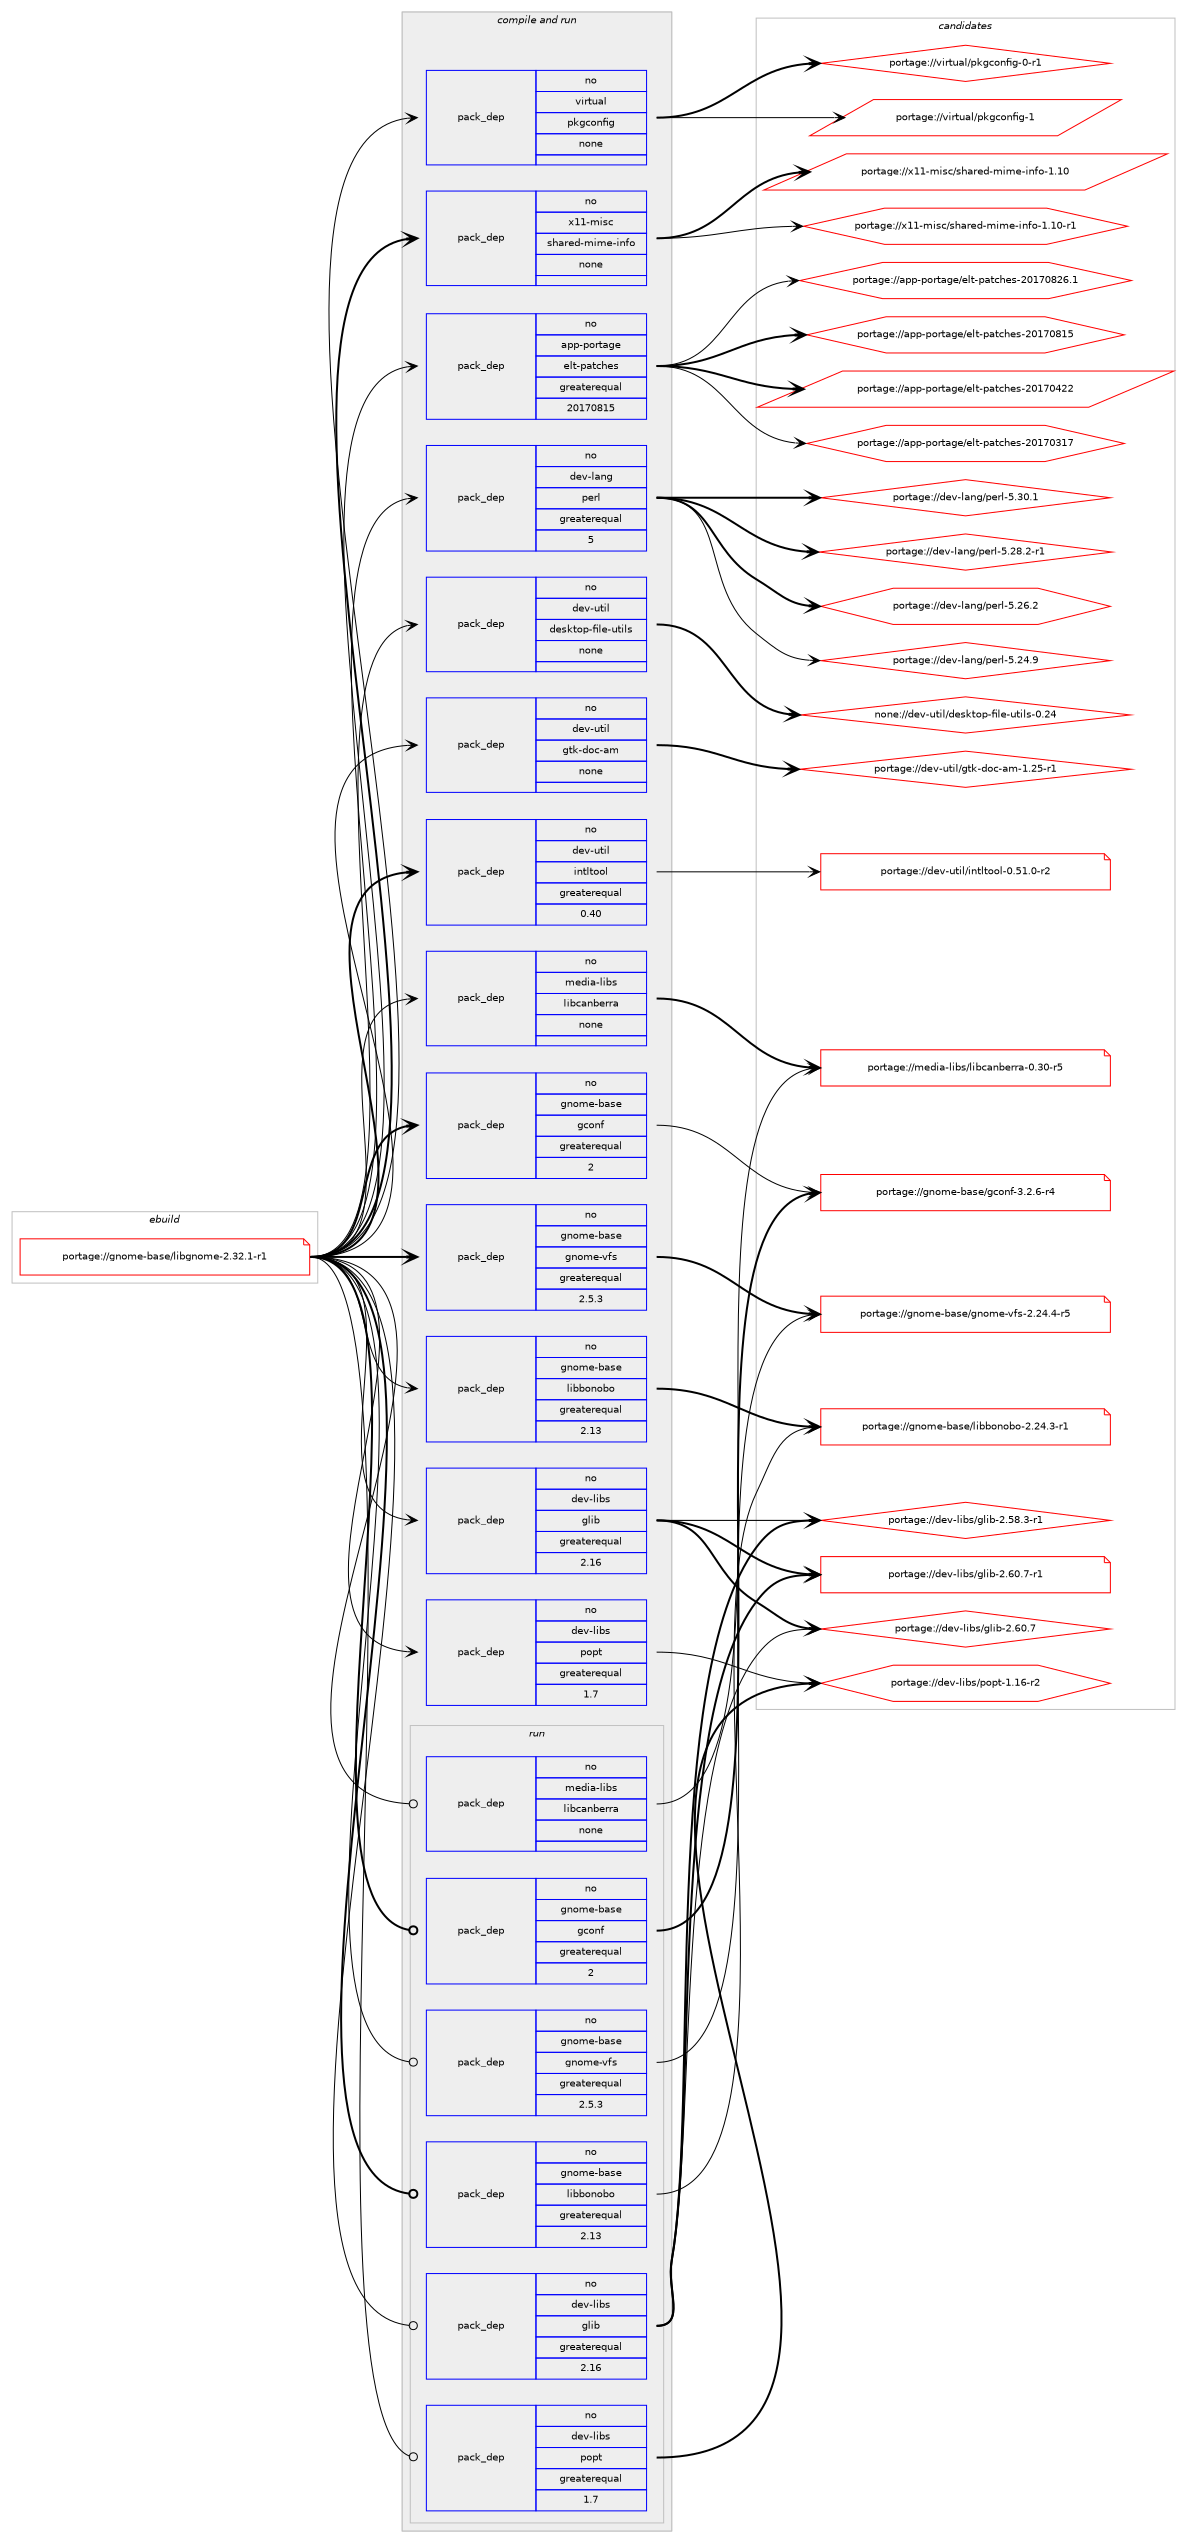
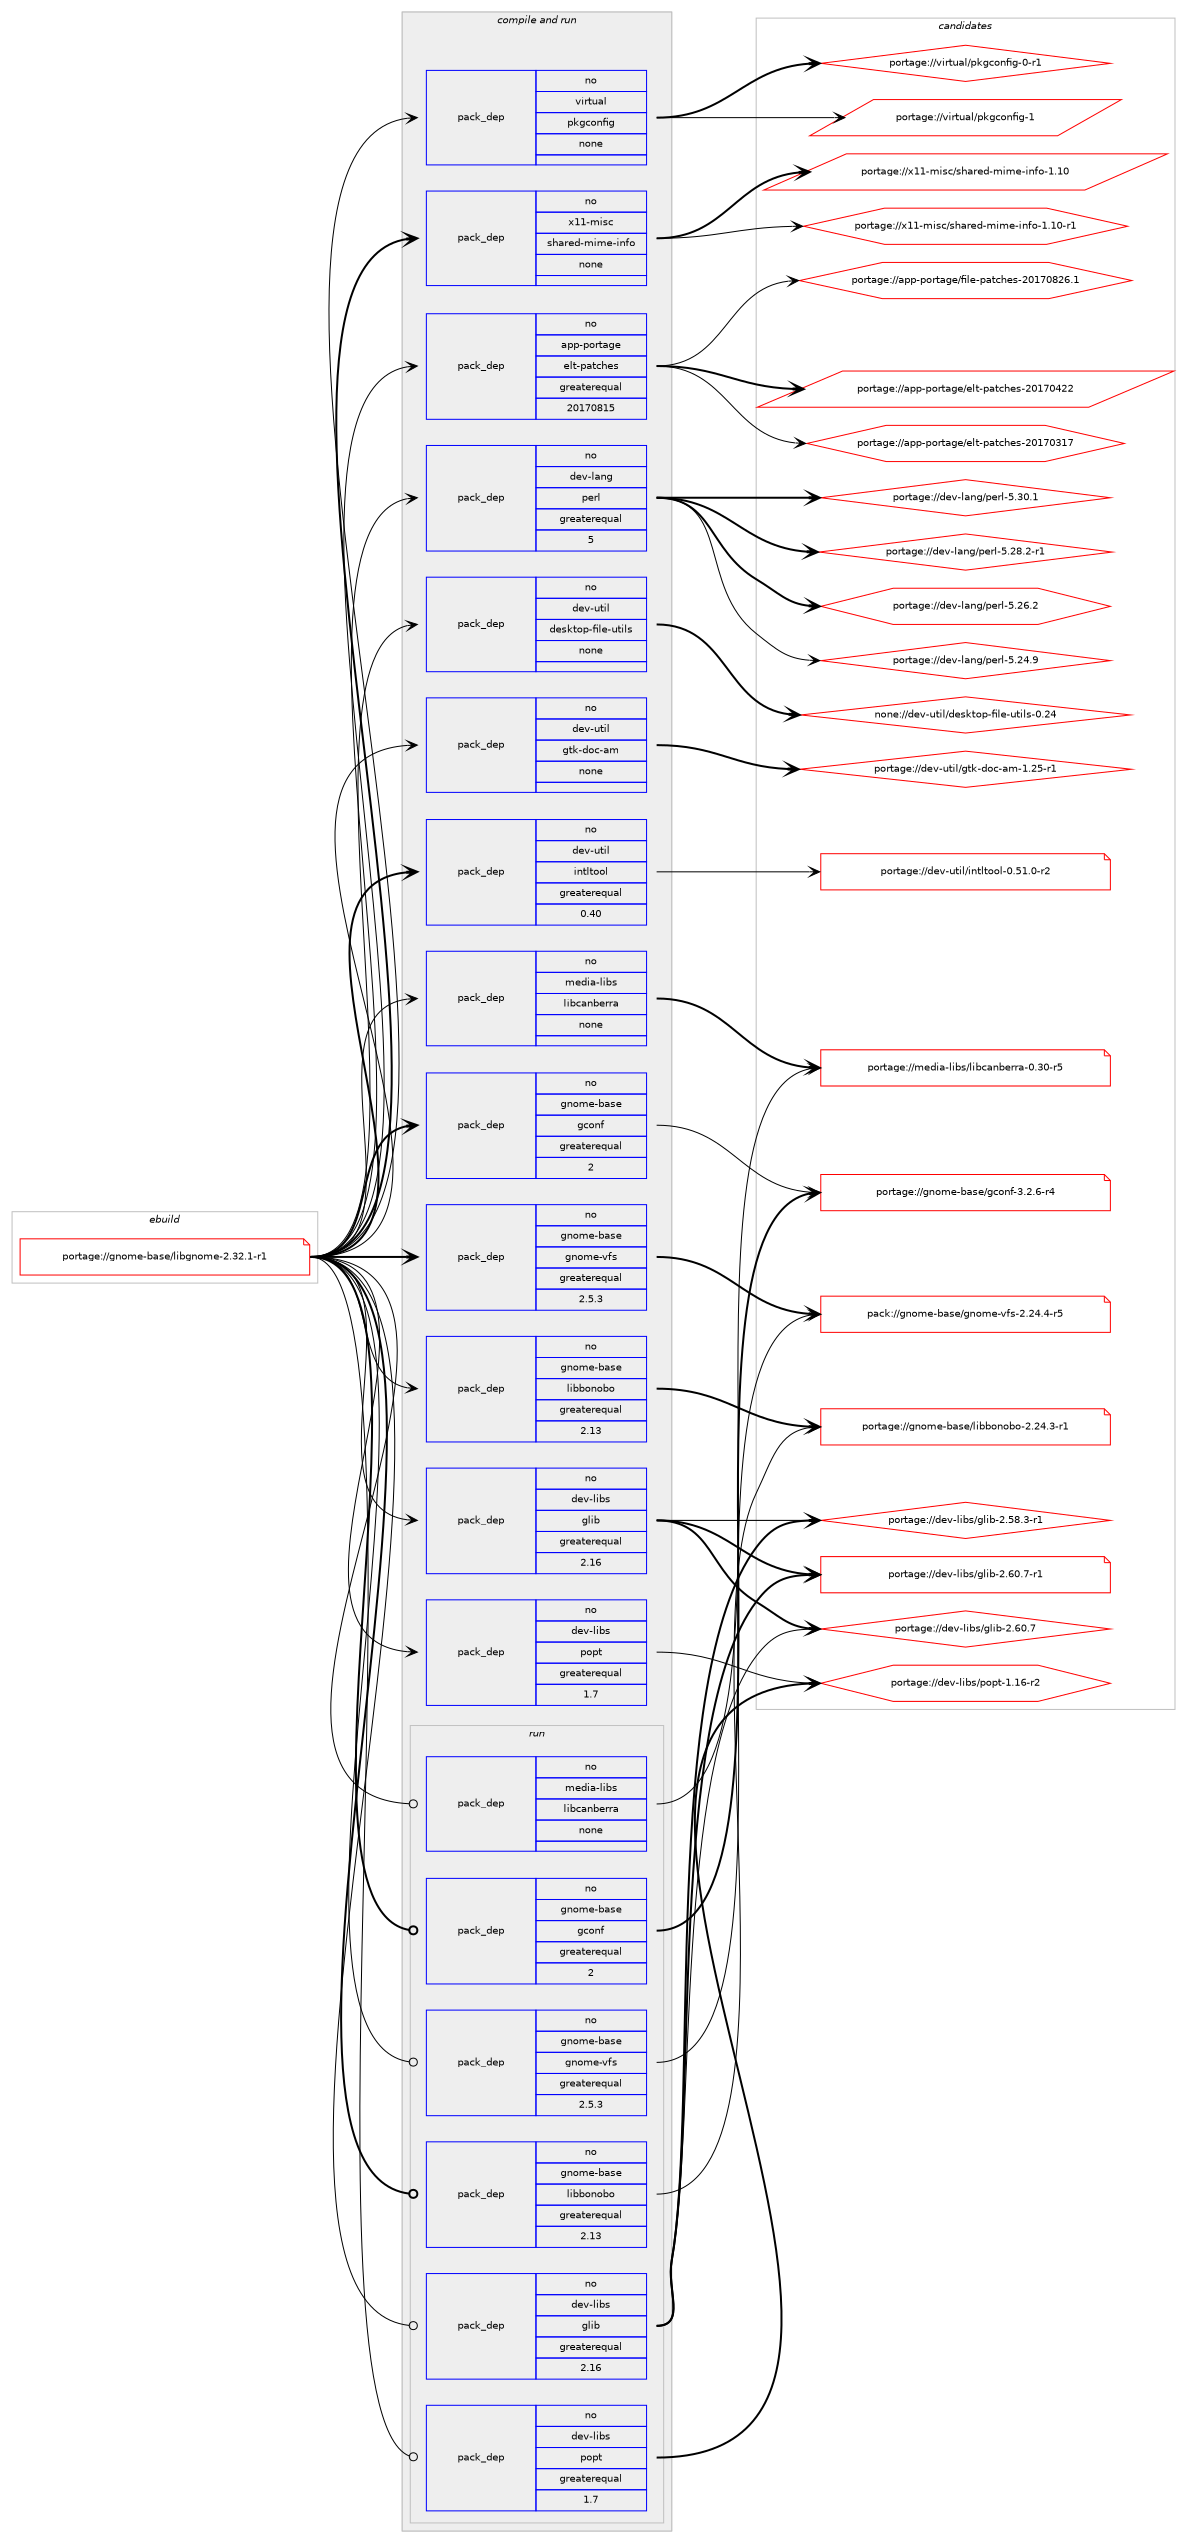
(966, 281) -> (966, 281)
(966, 335) -> none
(966, 1314) -> (966, 1314)
